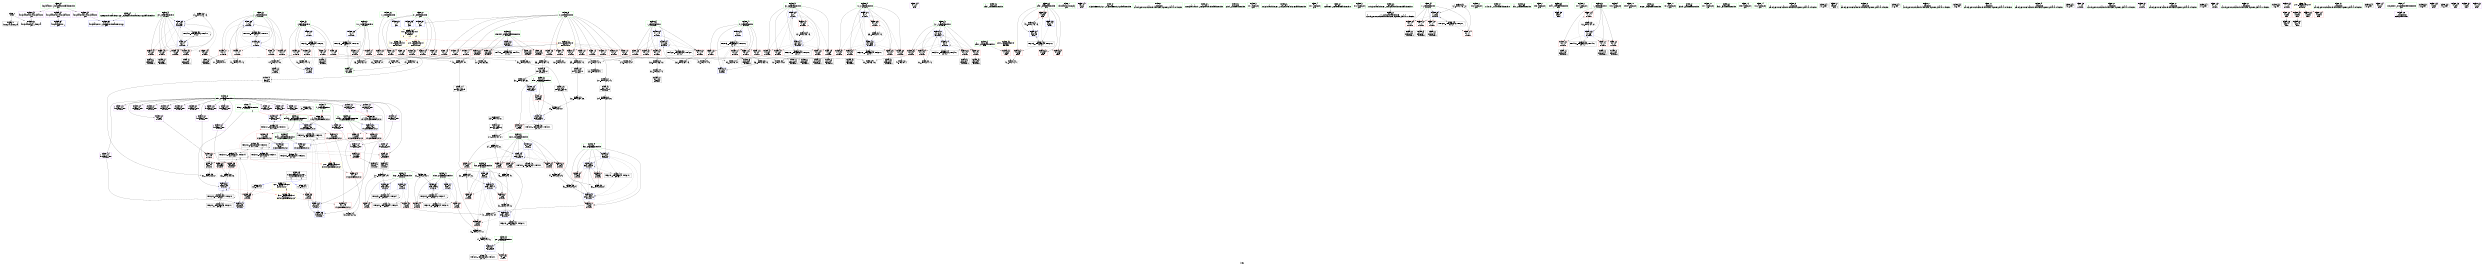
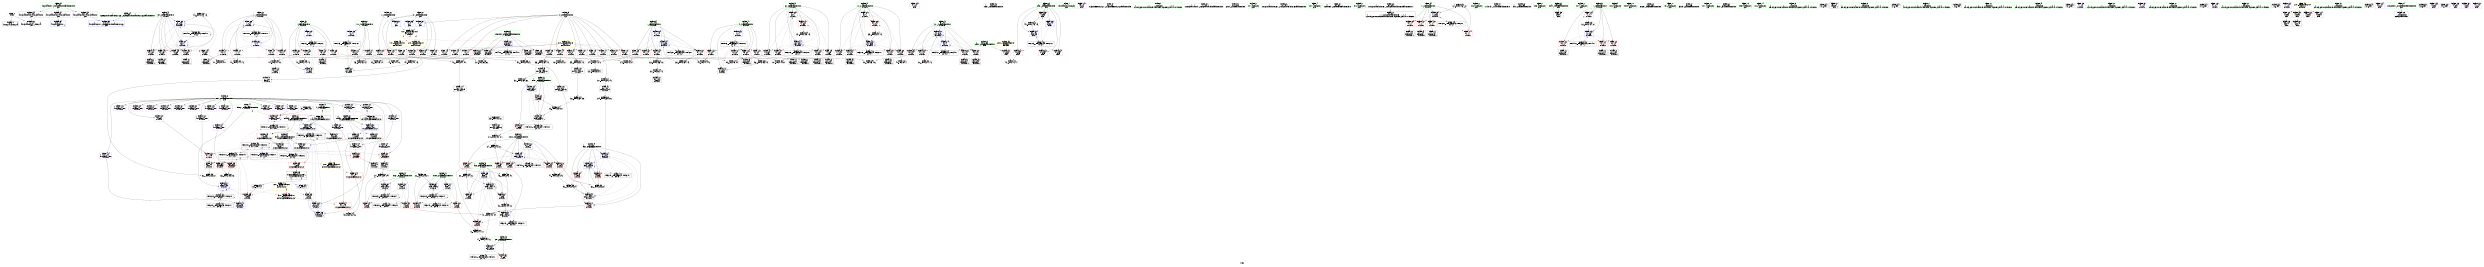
none -> (296, 165)
